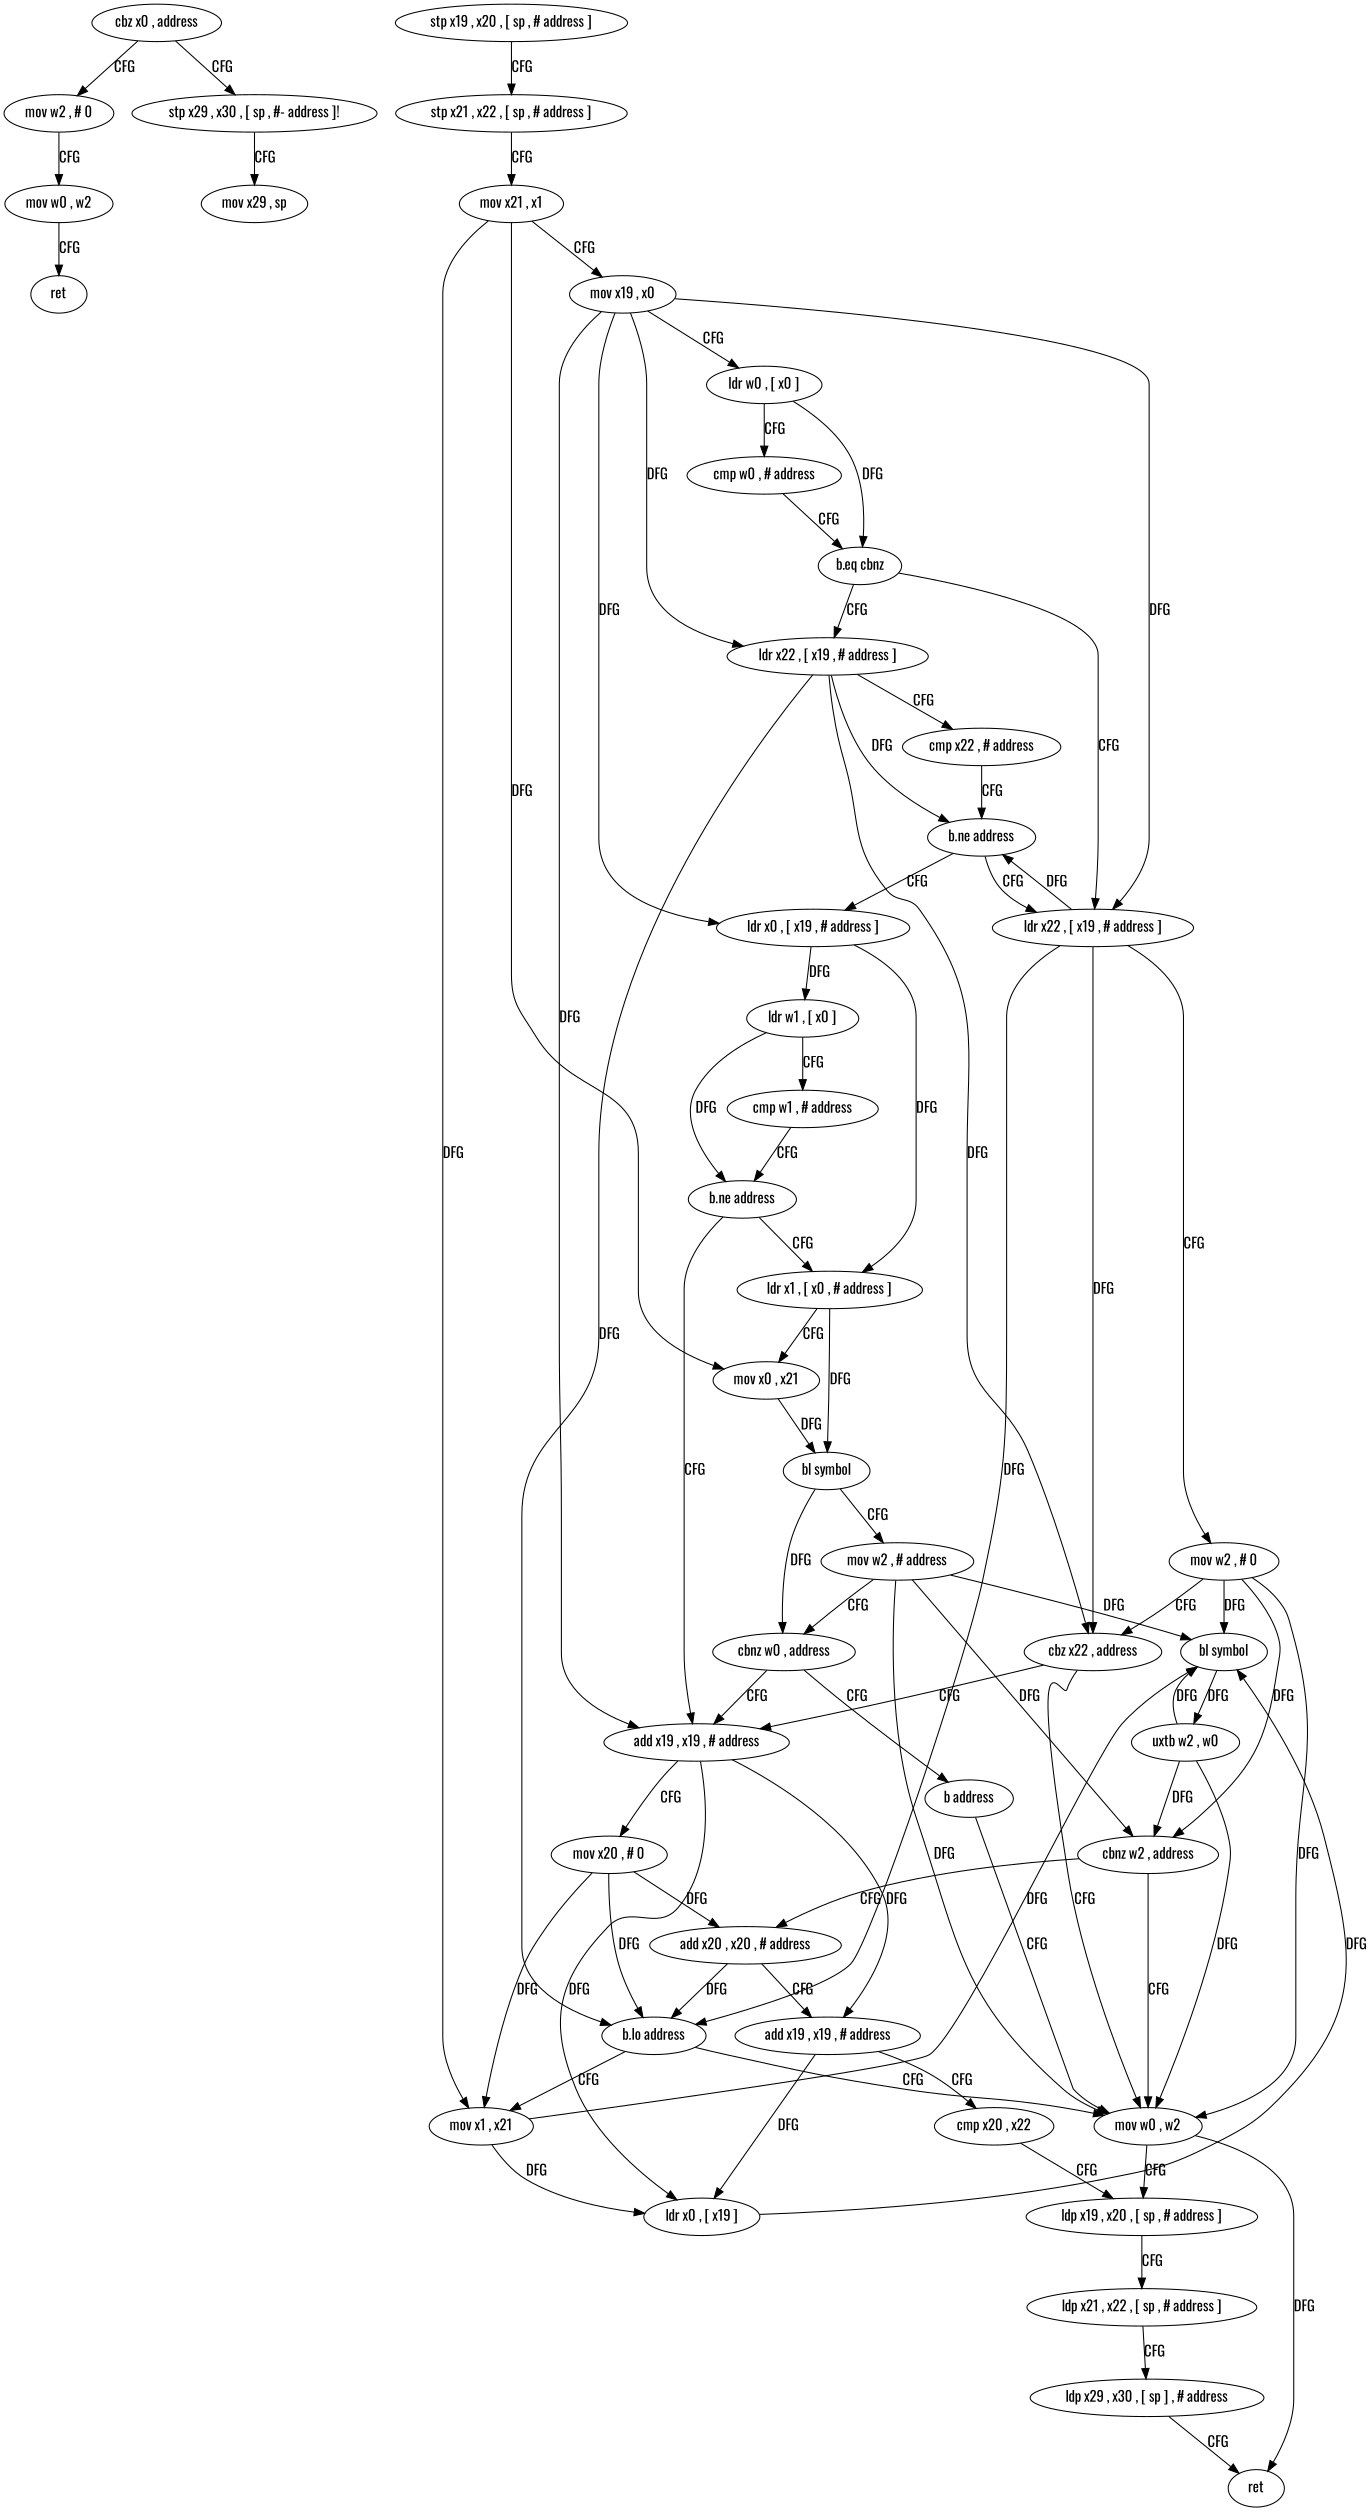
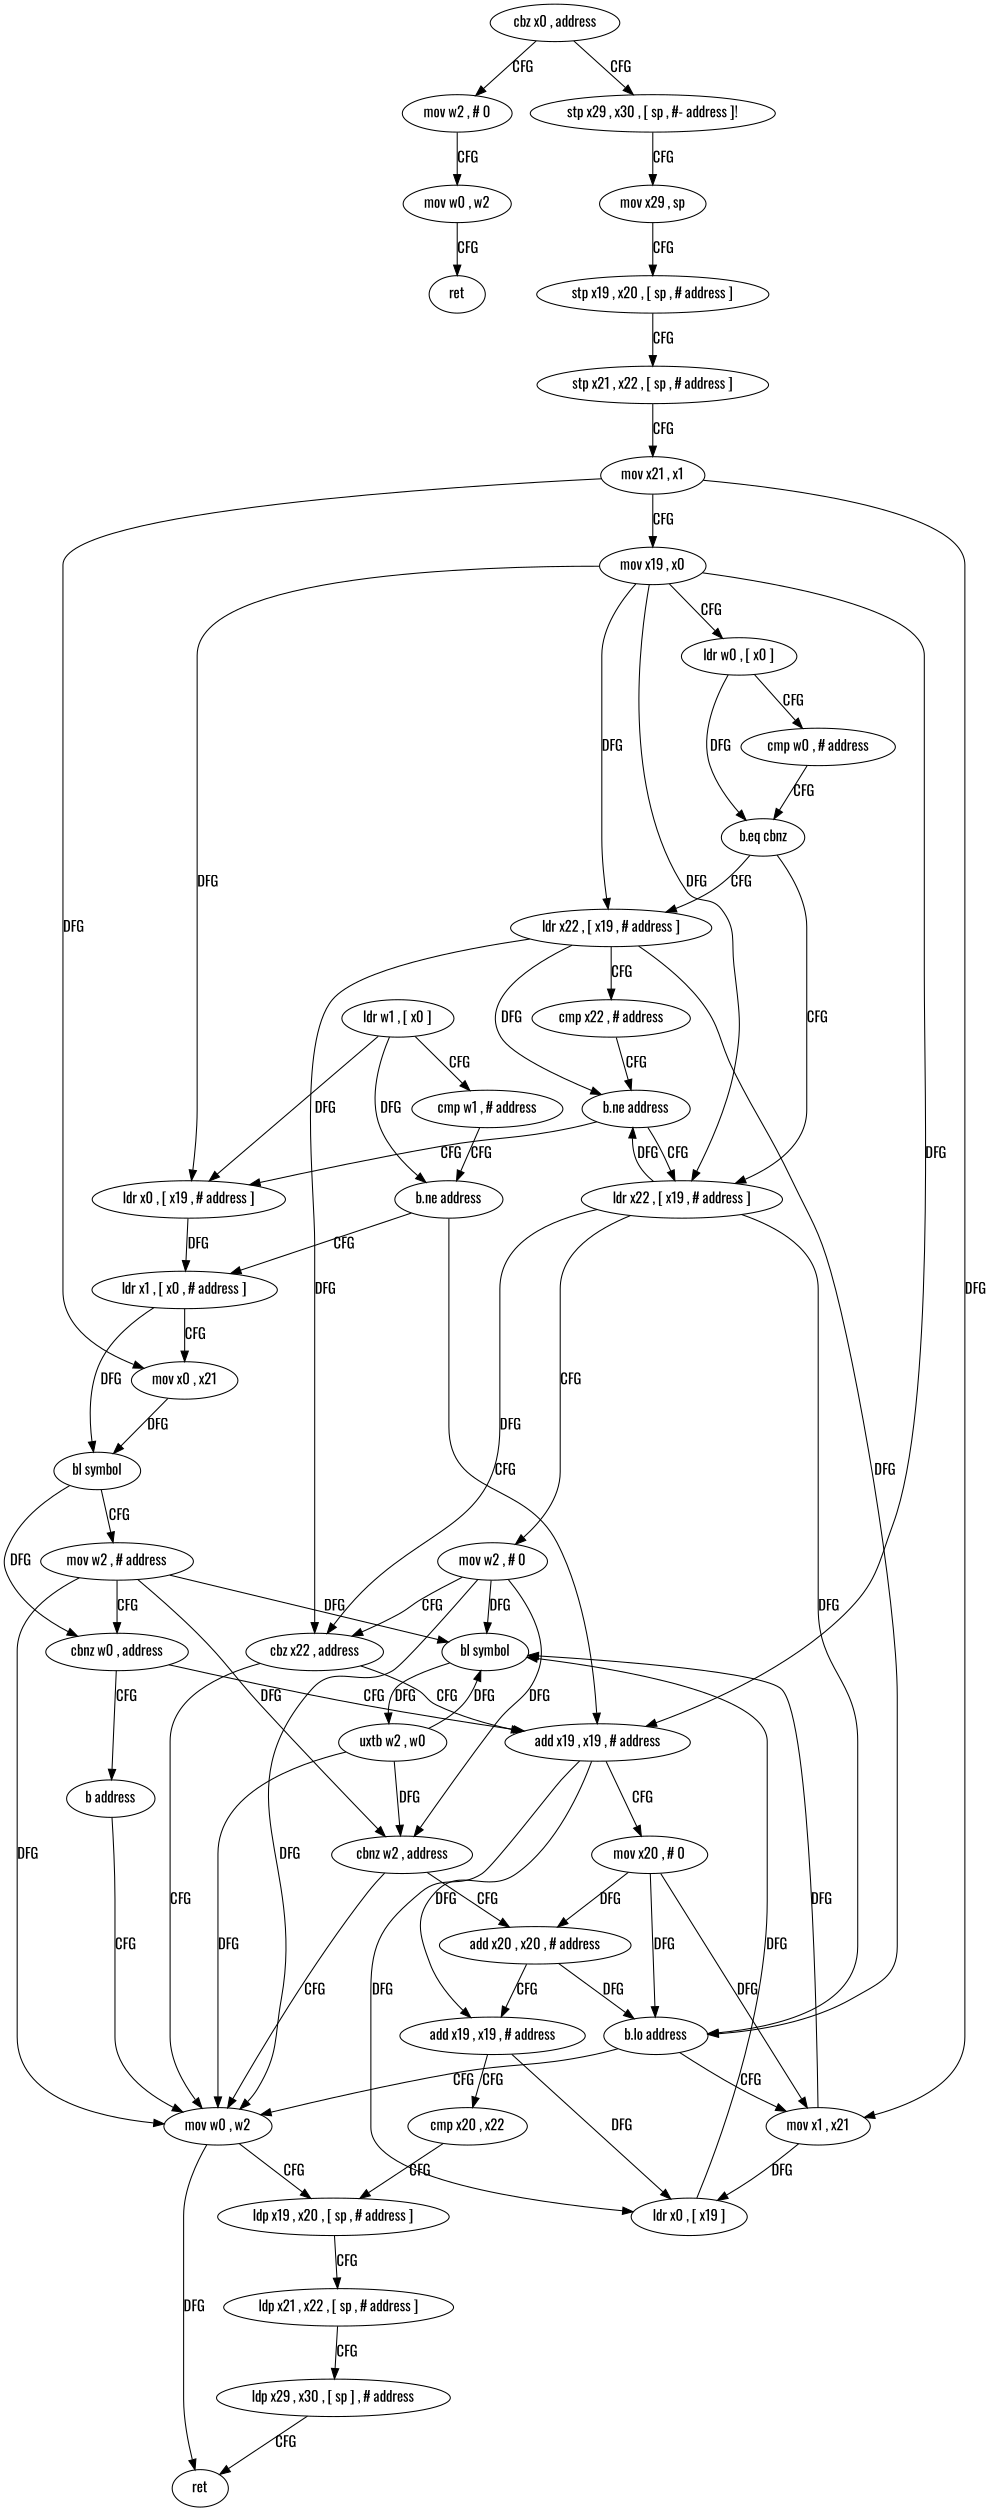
none -> (653, 244)
(809, 968) -> (298, 1105)
